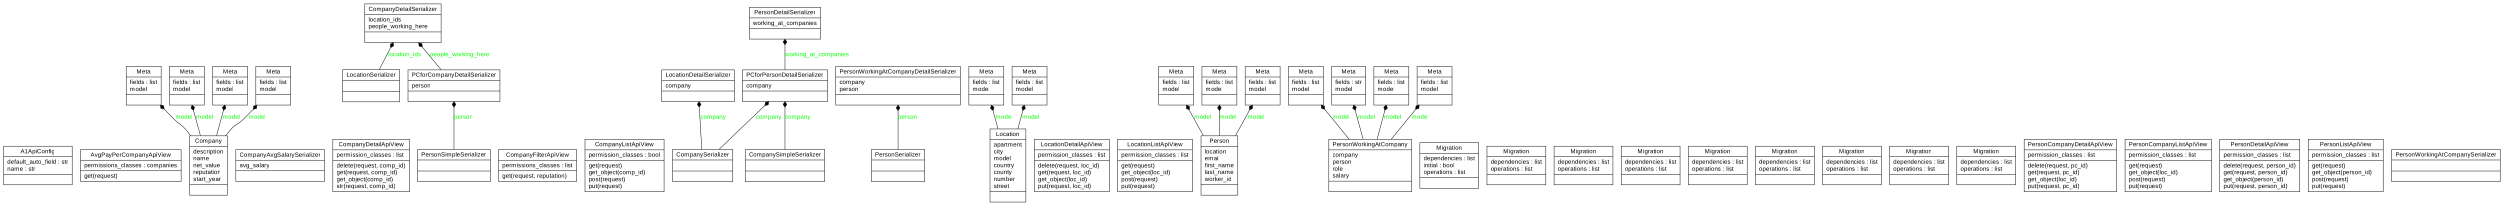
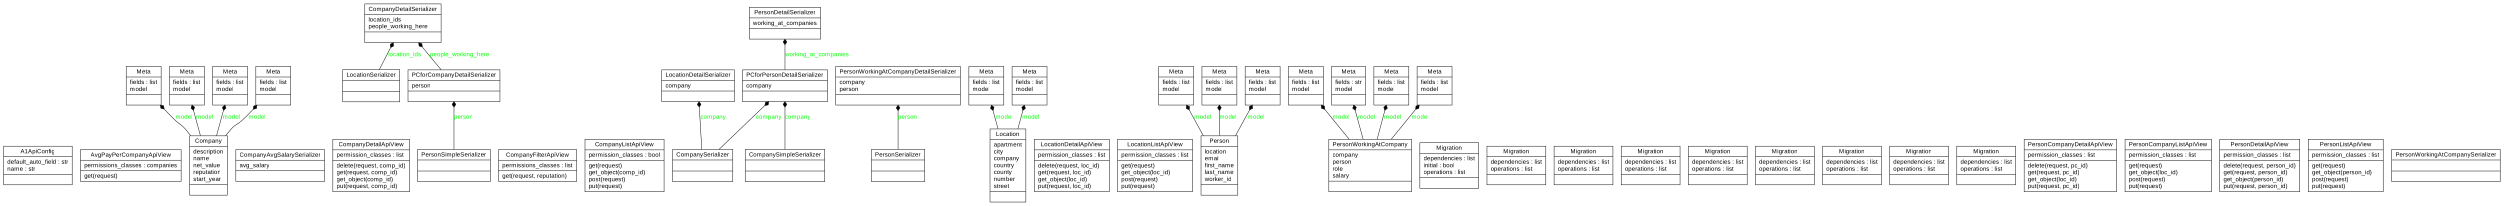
(1002, 158) -> (1007, 158)
(366, 186) -> (367, 186)
